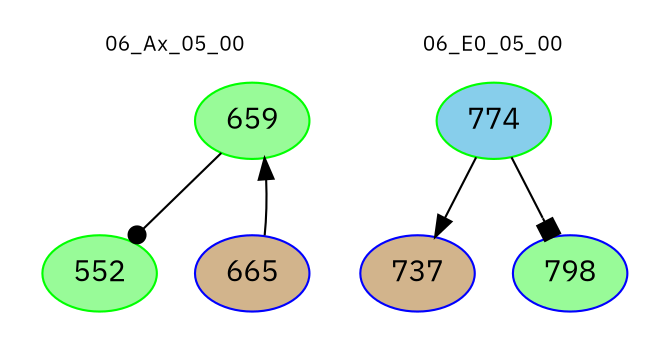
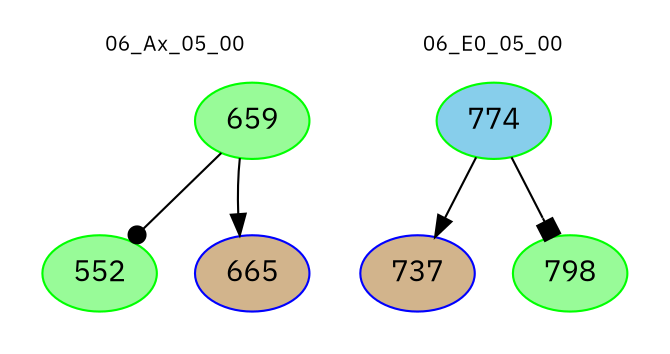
(266, 208) -> (238, 186)
(570, 273) -> (570, 273)
